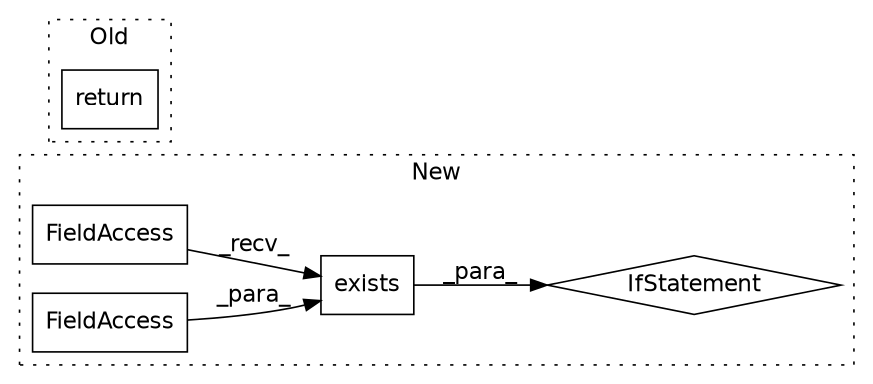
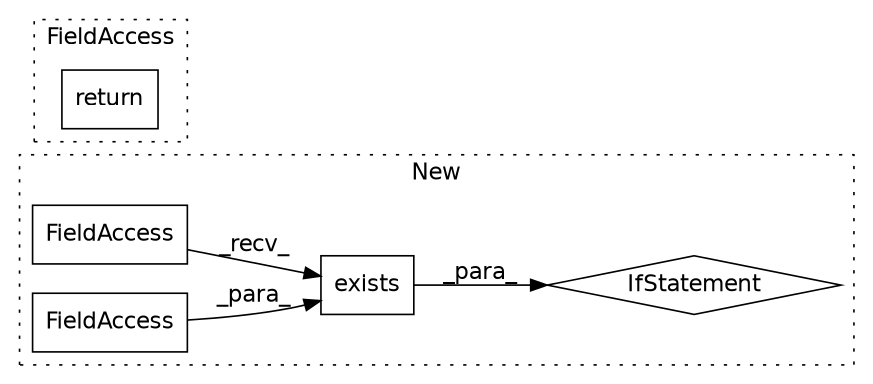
(110, 38) -> (111, 38)
